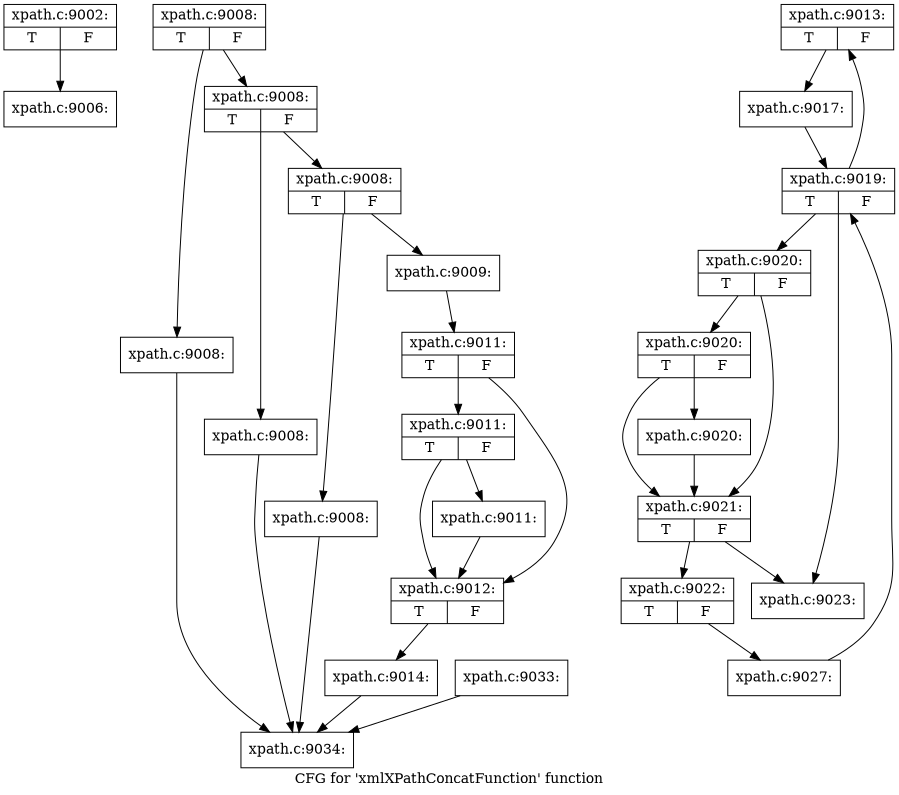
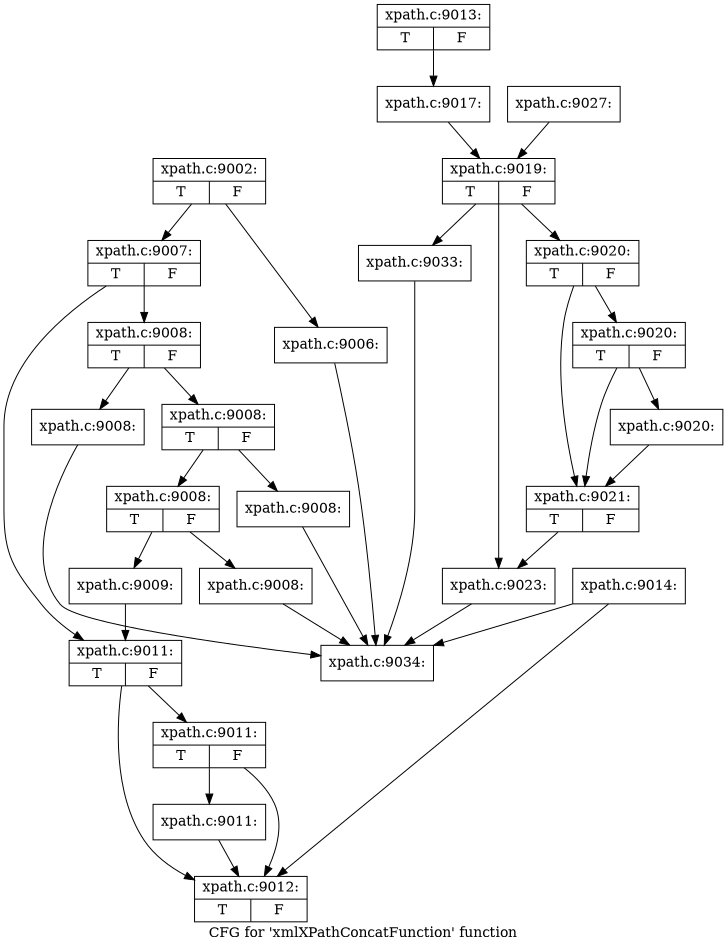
(864, 114) -> (458, 221)
none -> (144, 263)
none -> (360, 498)
(677, 601) -> none
none -> (442, 622)
(415, 638) -> (447, 737)
